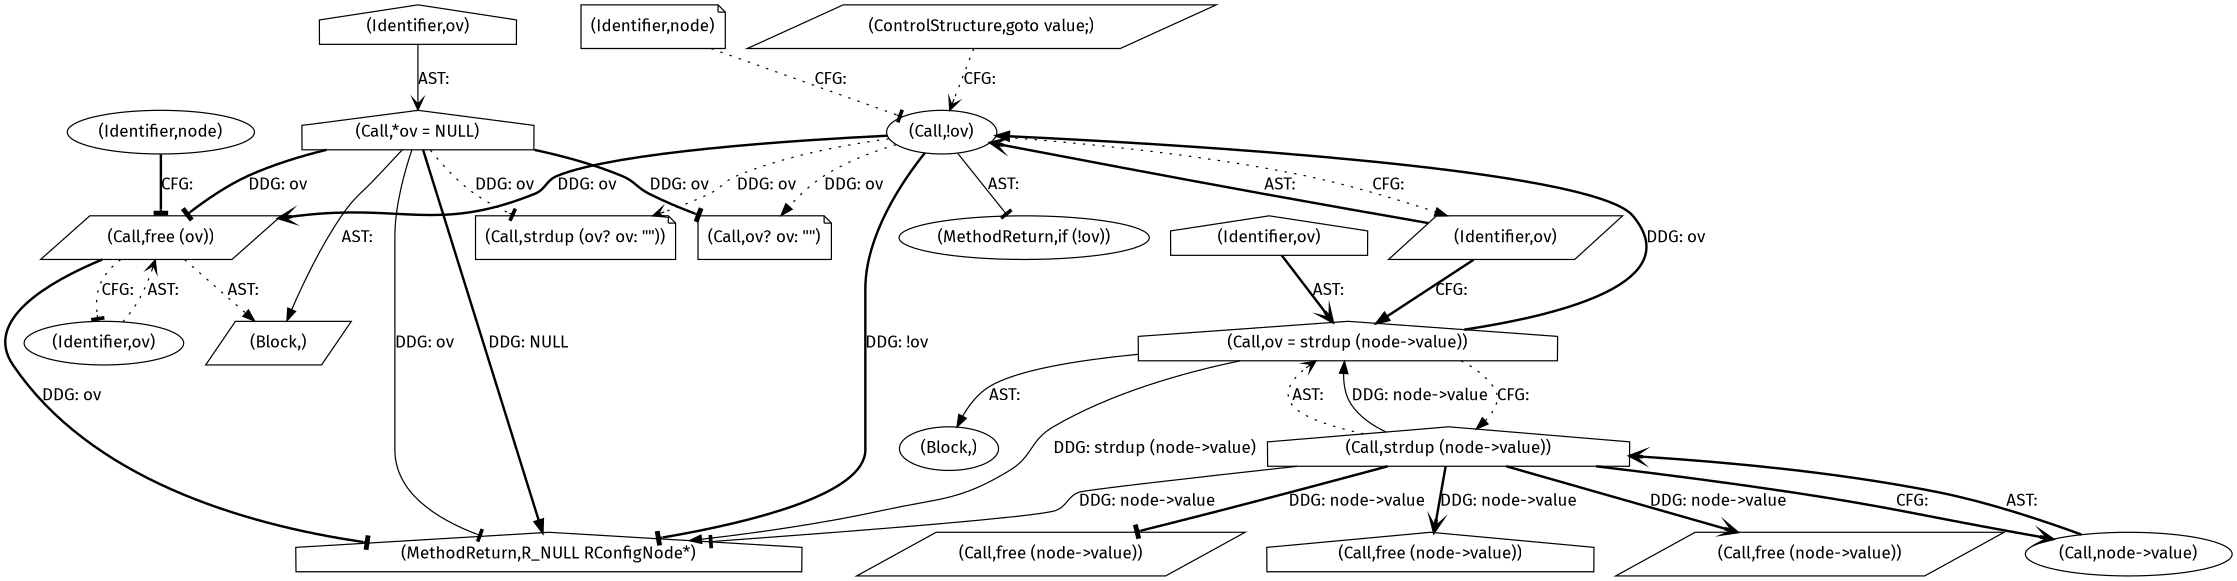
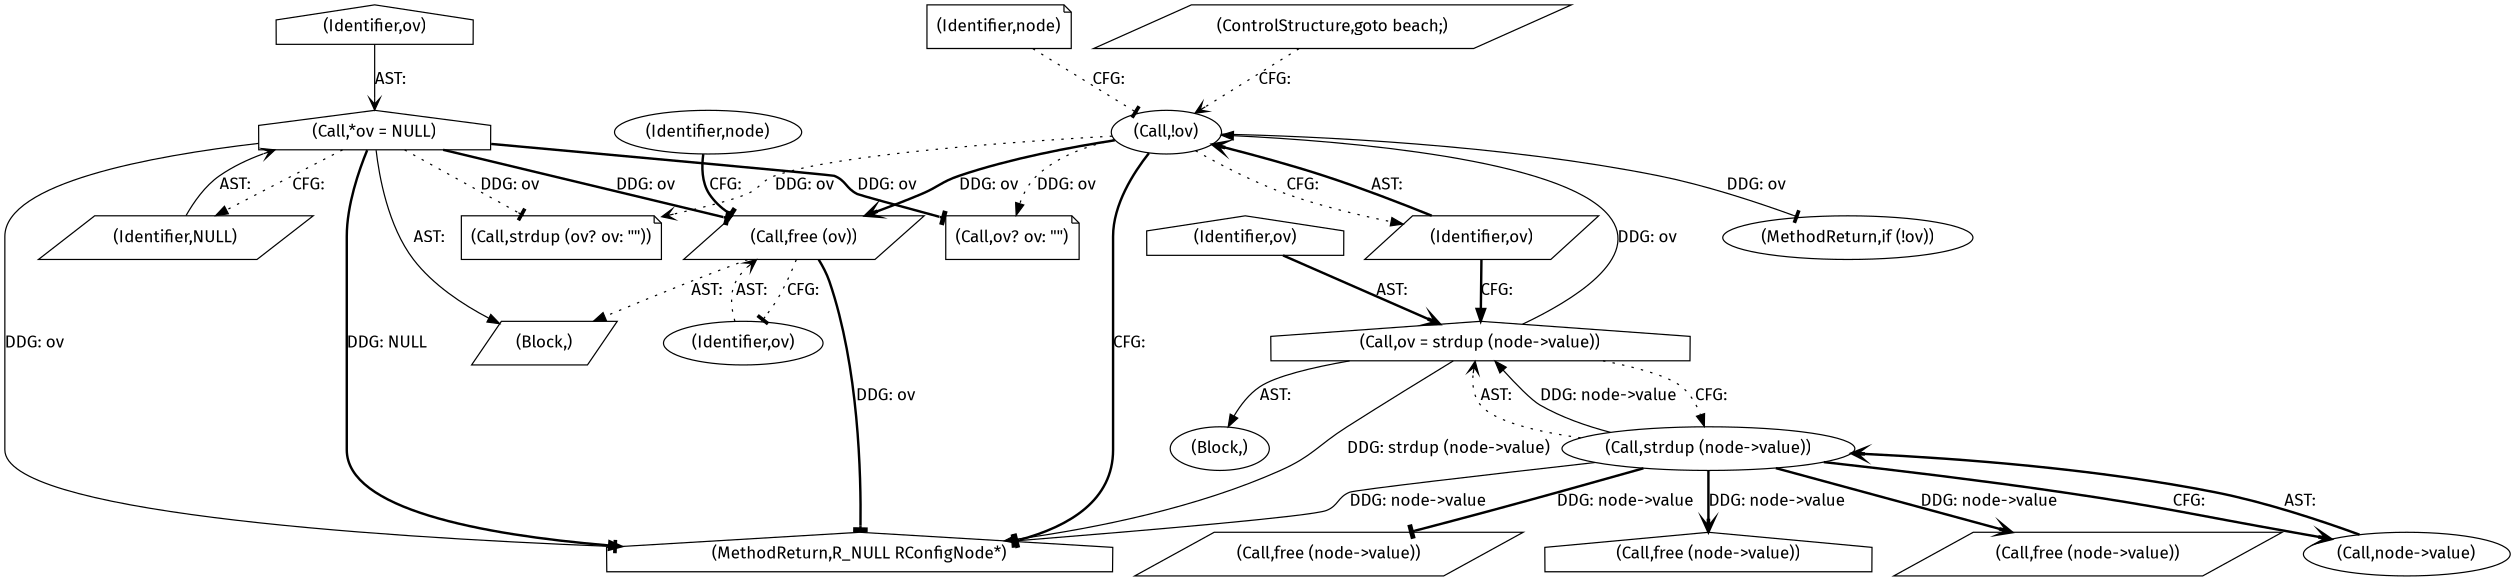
(982, 27) -> (1333, 27)
(1446, 170) -> (1505, 168)
(1006, 185) -> (1756, 185)
none -> (176, 238)
(897, 343) -> (1132, 343)
(1449, 449) -> (1708, 449)
